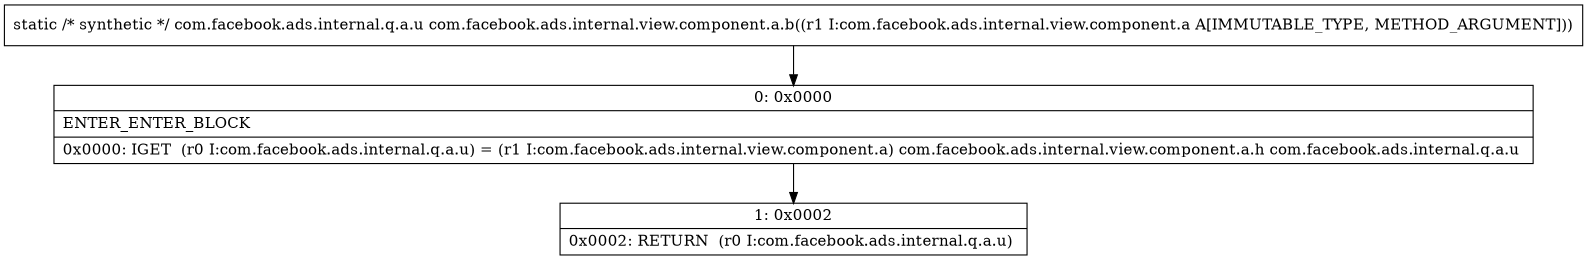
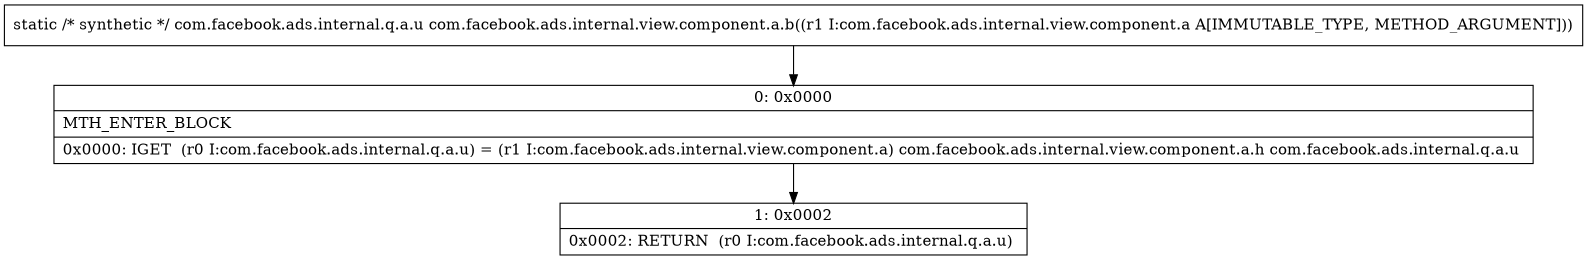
(157, 123) -> (148, 123)
